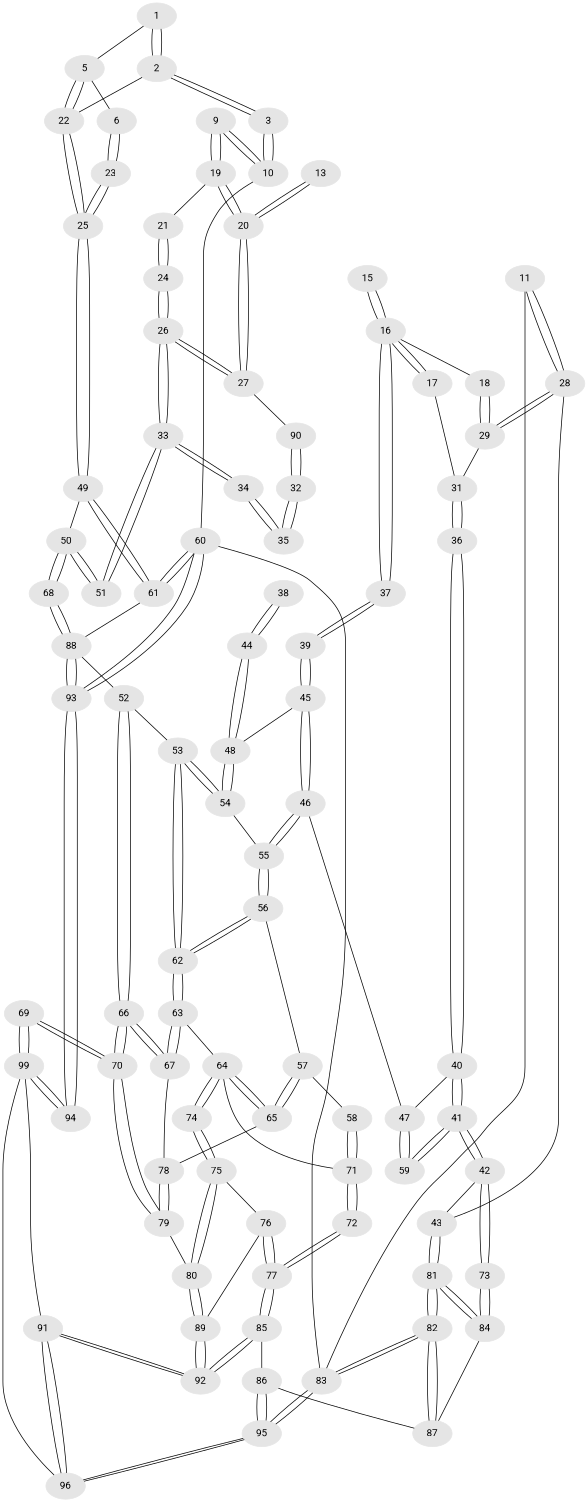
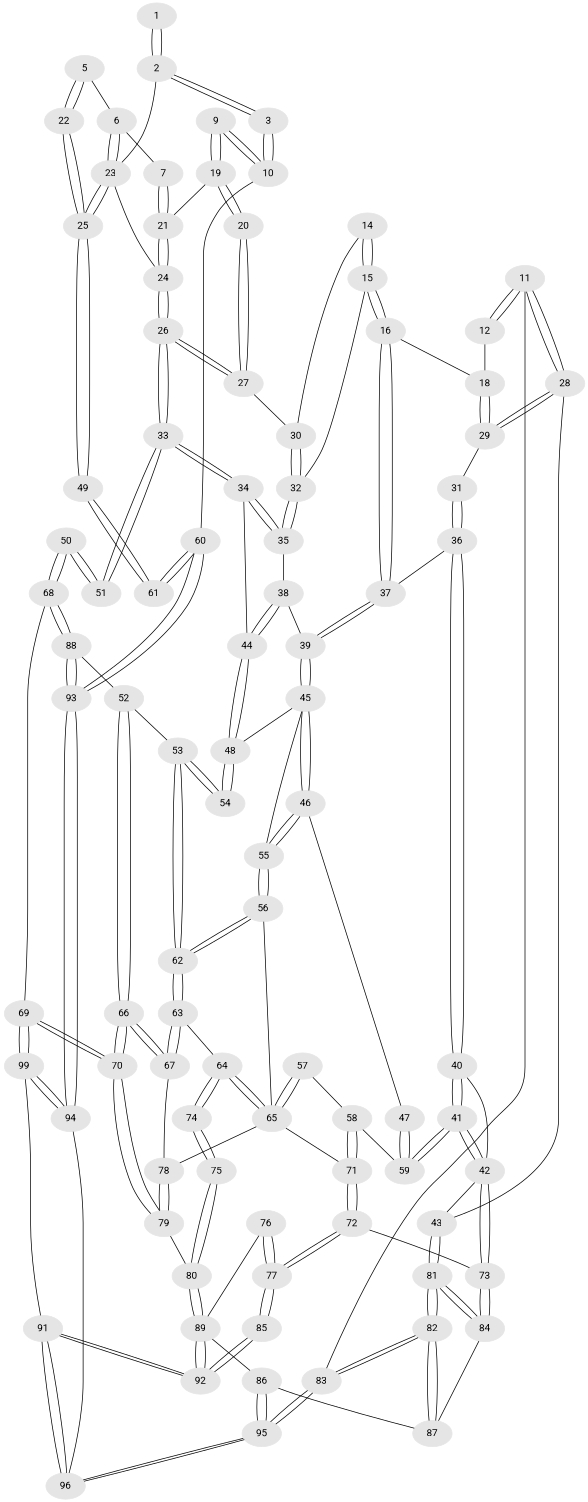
(121, 42) -> none
(111, 95) -> (147, 125)
none -> (163, 174)
(321, 174) -> none
none -> (368, 226)
none -> (132, 228)
none -> (485, 331)
(432, 384) -> none
none -> (342, 387)
(296, 436) -> (296, 436)
(75, 515) -> none
none -> (245, 567)
none -> (284, 567)
none -> (421, 567)
(113, 620) -> none
none -> (295, 620)
none -> (28, 803)
(245, 830) -> (283, 777)
(346, 898) -> none
(283, 987) -> (268, 1013)
(431, 1092) -> (486, 1115)
(261, 1143) -> (312, 1145)
none -> (378, 1145)
(241, 1197) -> none
none -> (420, 1248)
(3, 1284) -> (83, 1303)
(262, 1355) -> (225, 1349)
